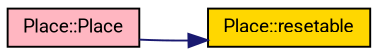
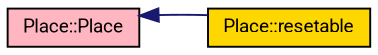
(164, 40) -> (183, 15)
